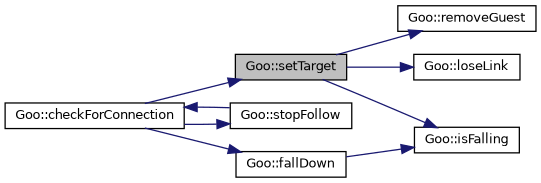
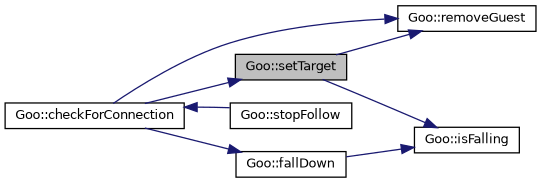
(467, 67) -> none
(200, 124) -> (242, 40)
